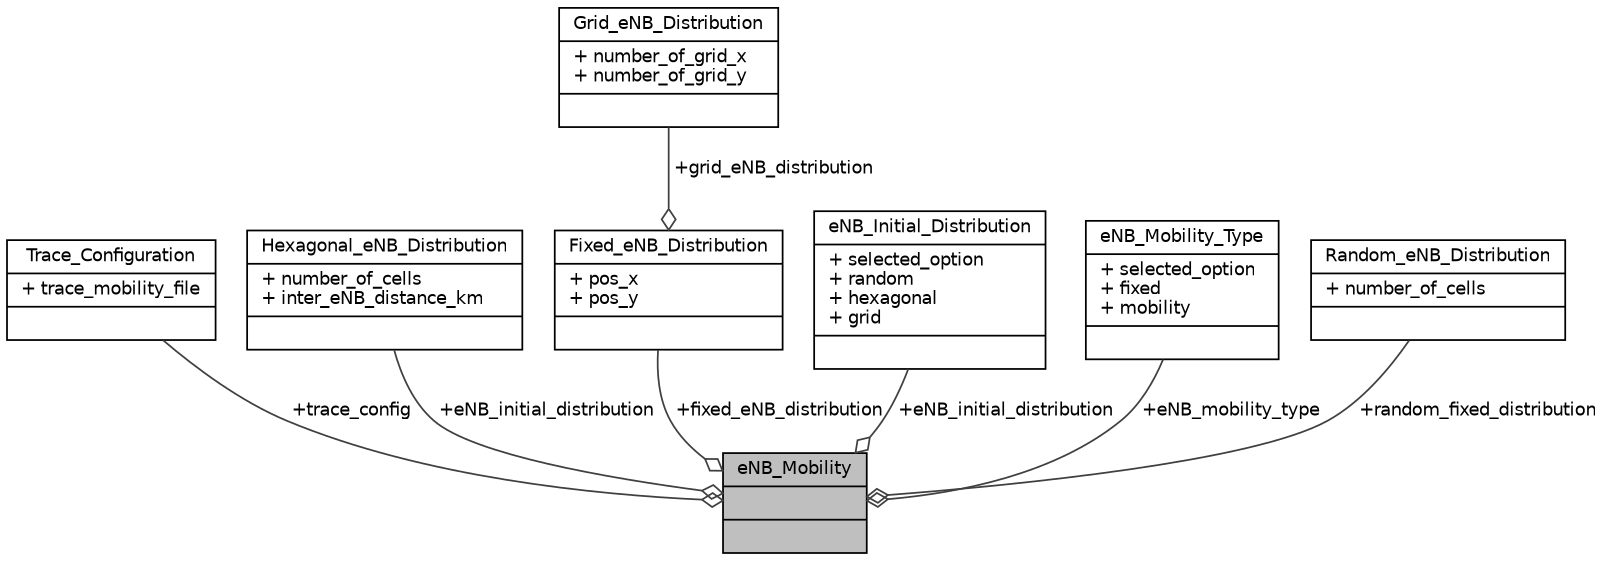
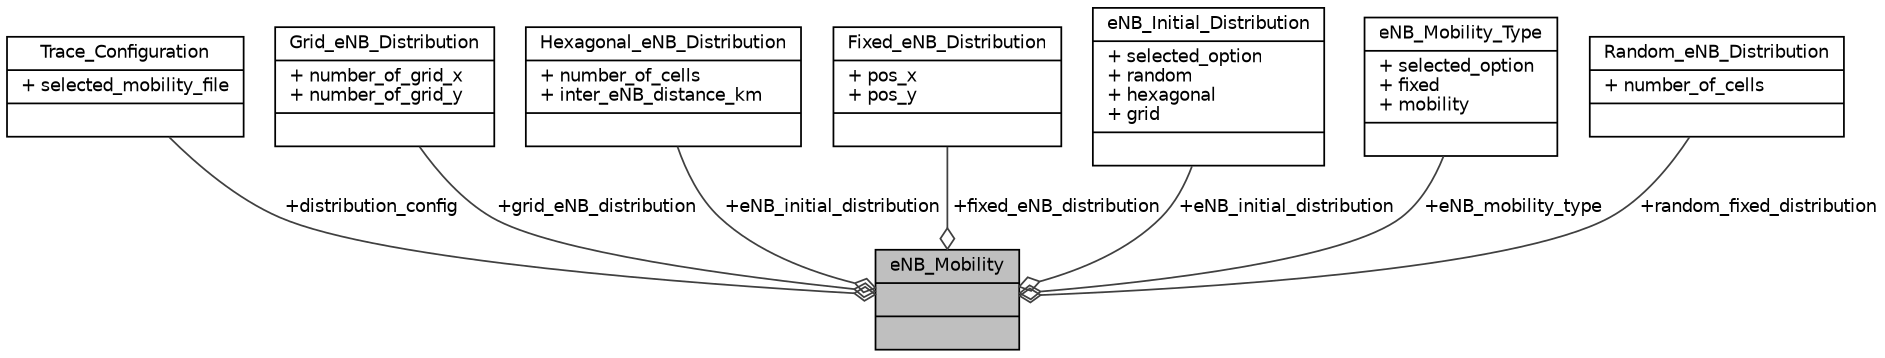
(669, 168) -> (620, 256)
(111, 289) -> (125, 86)
(349, 411) -> (369, 208)
